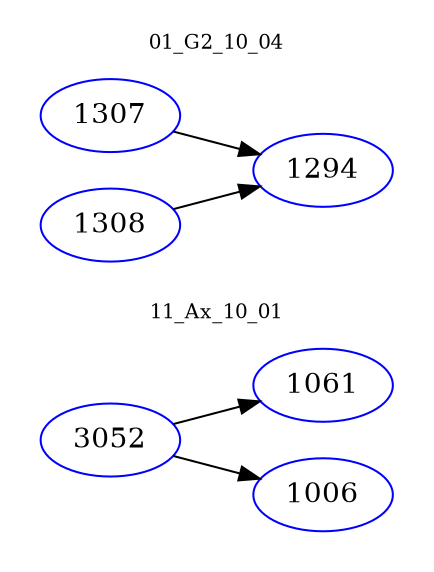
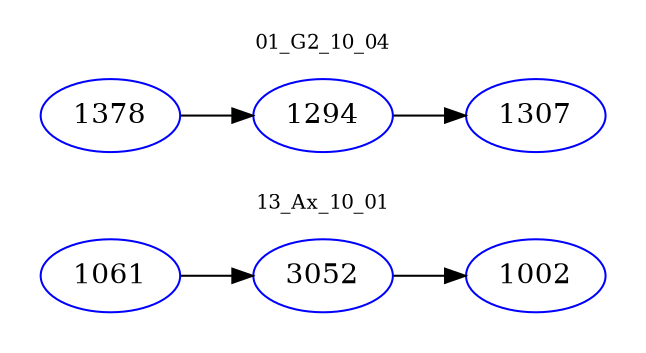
(207, 140) -> (419, 116)
(110, 225) -> (110, 116)
(217, 313) -> (323, 204)
(207, 415) -> (206, 276)
(323, 495) -> (536, 276)
